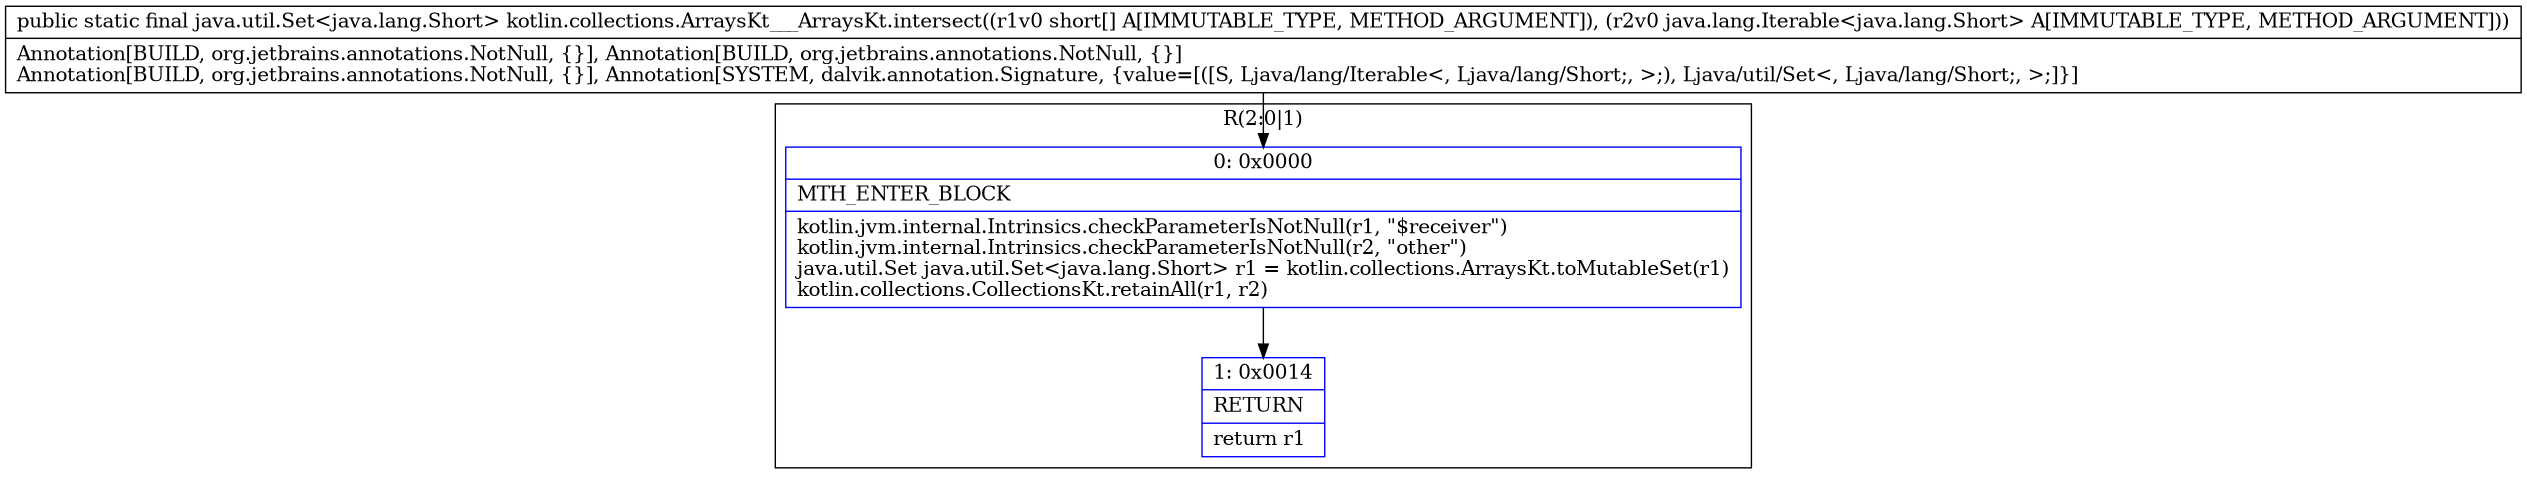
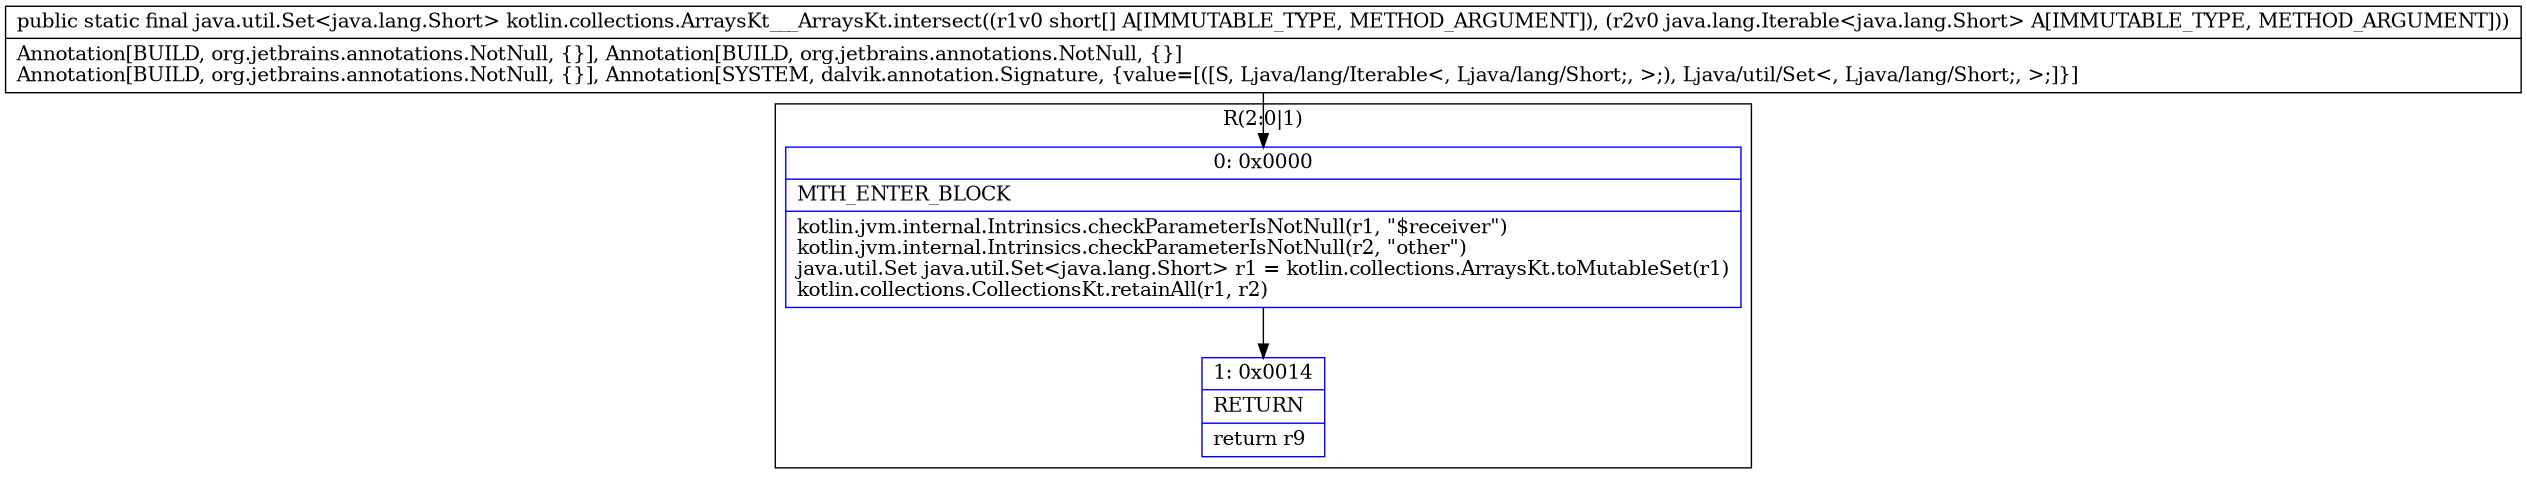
(1260, 439) -> (1260, 439)
